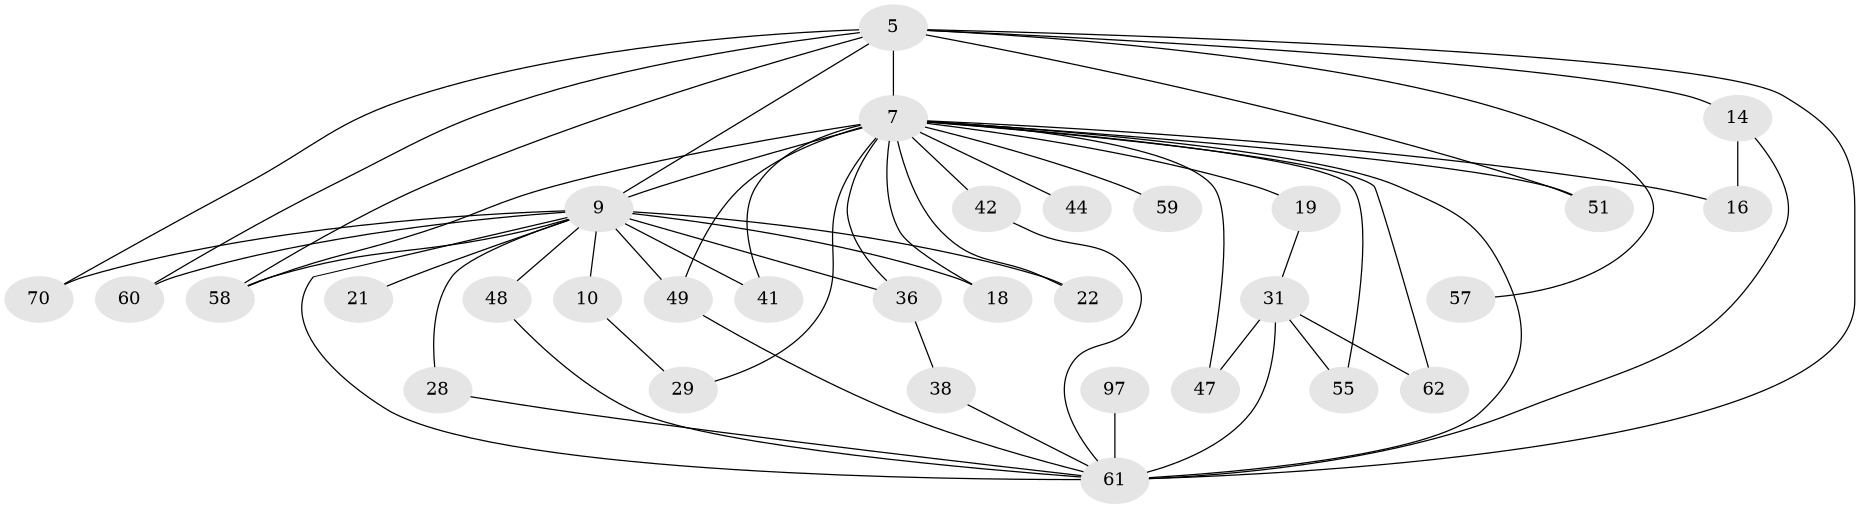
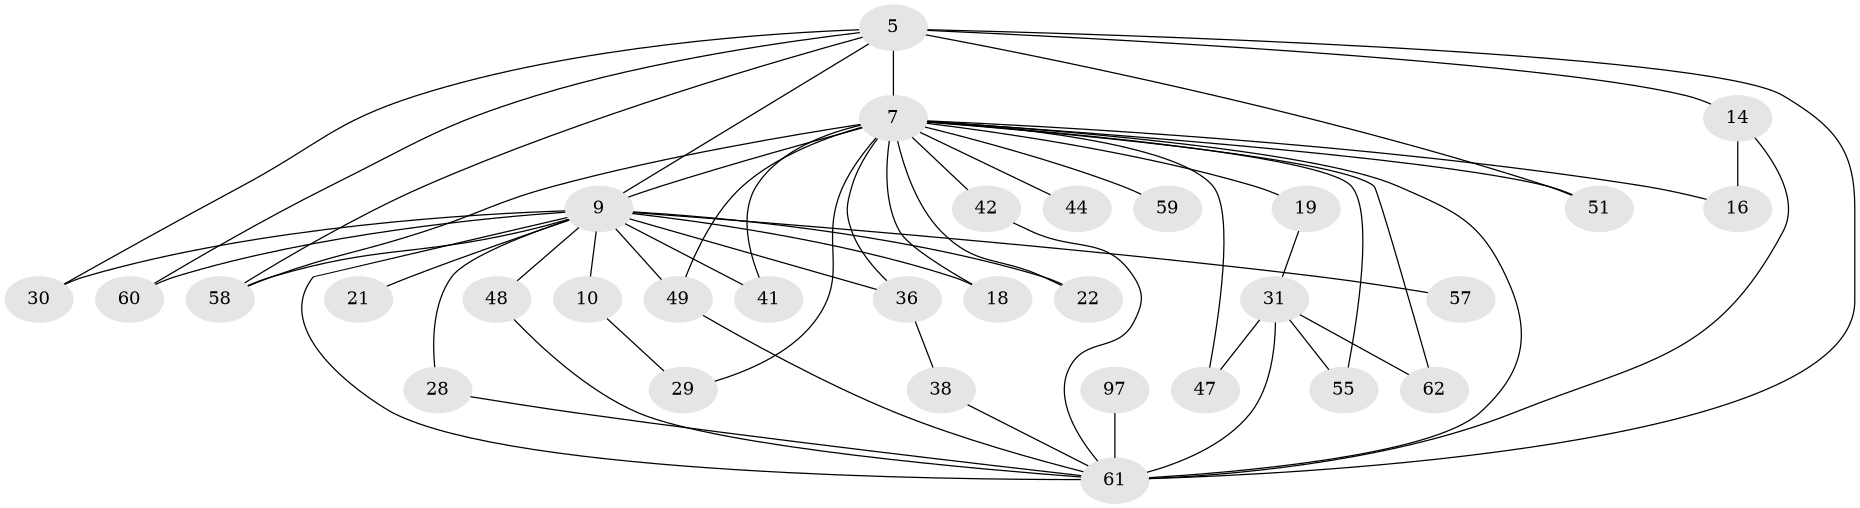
(1405, 85) -> (1031, 246)
(39, 299) -> (39, 299)
